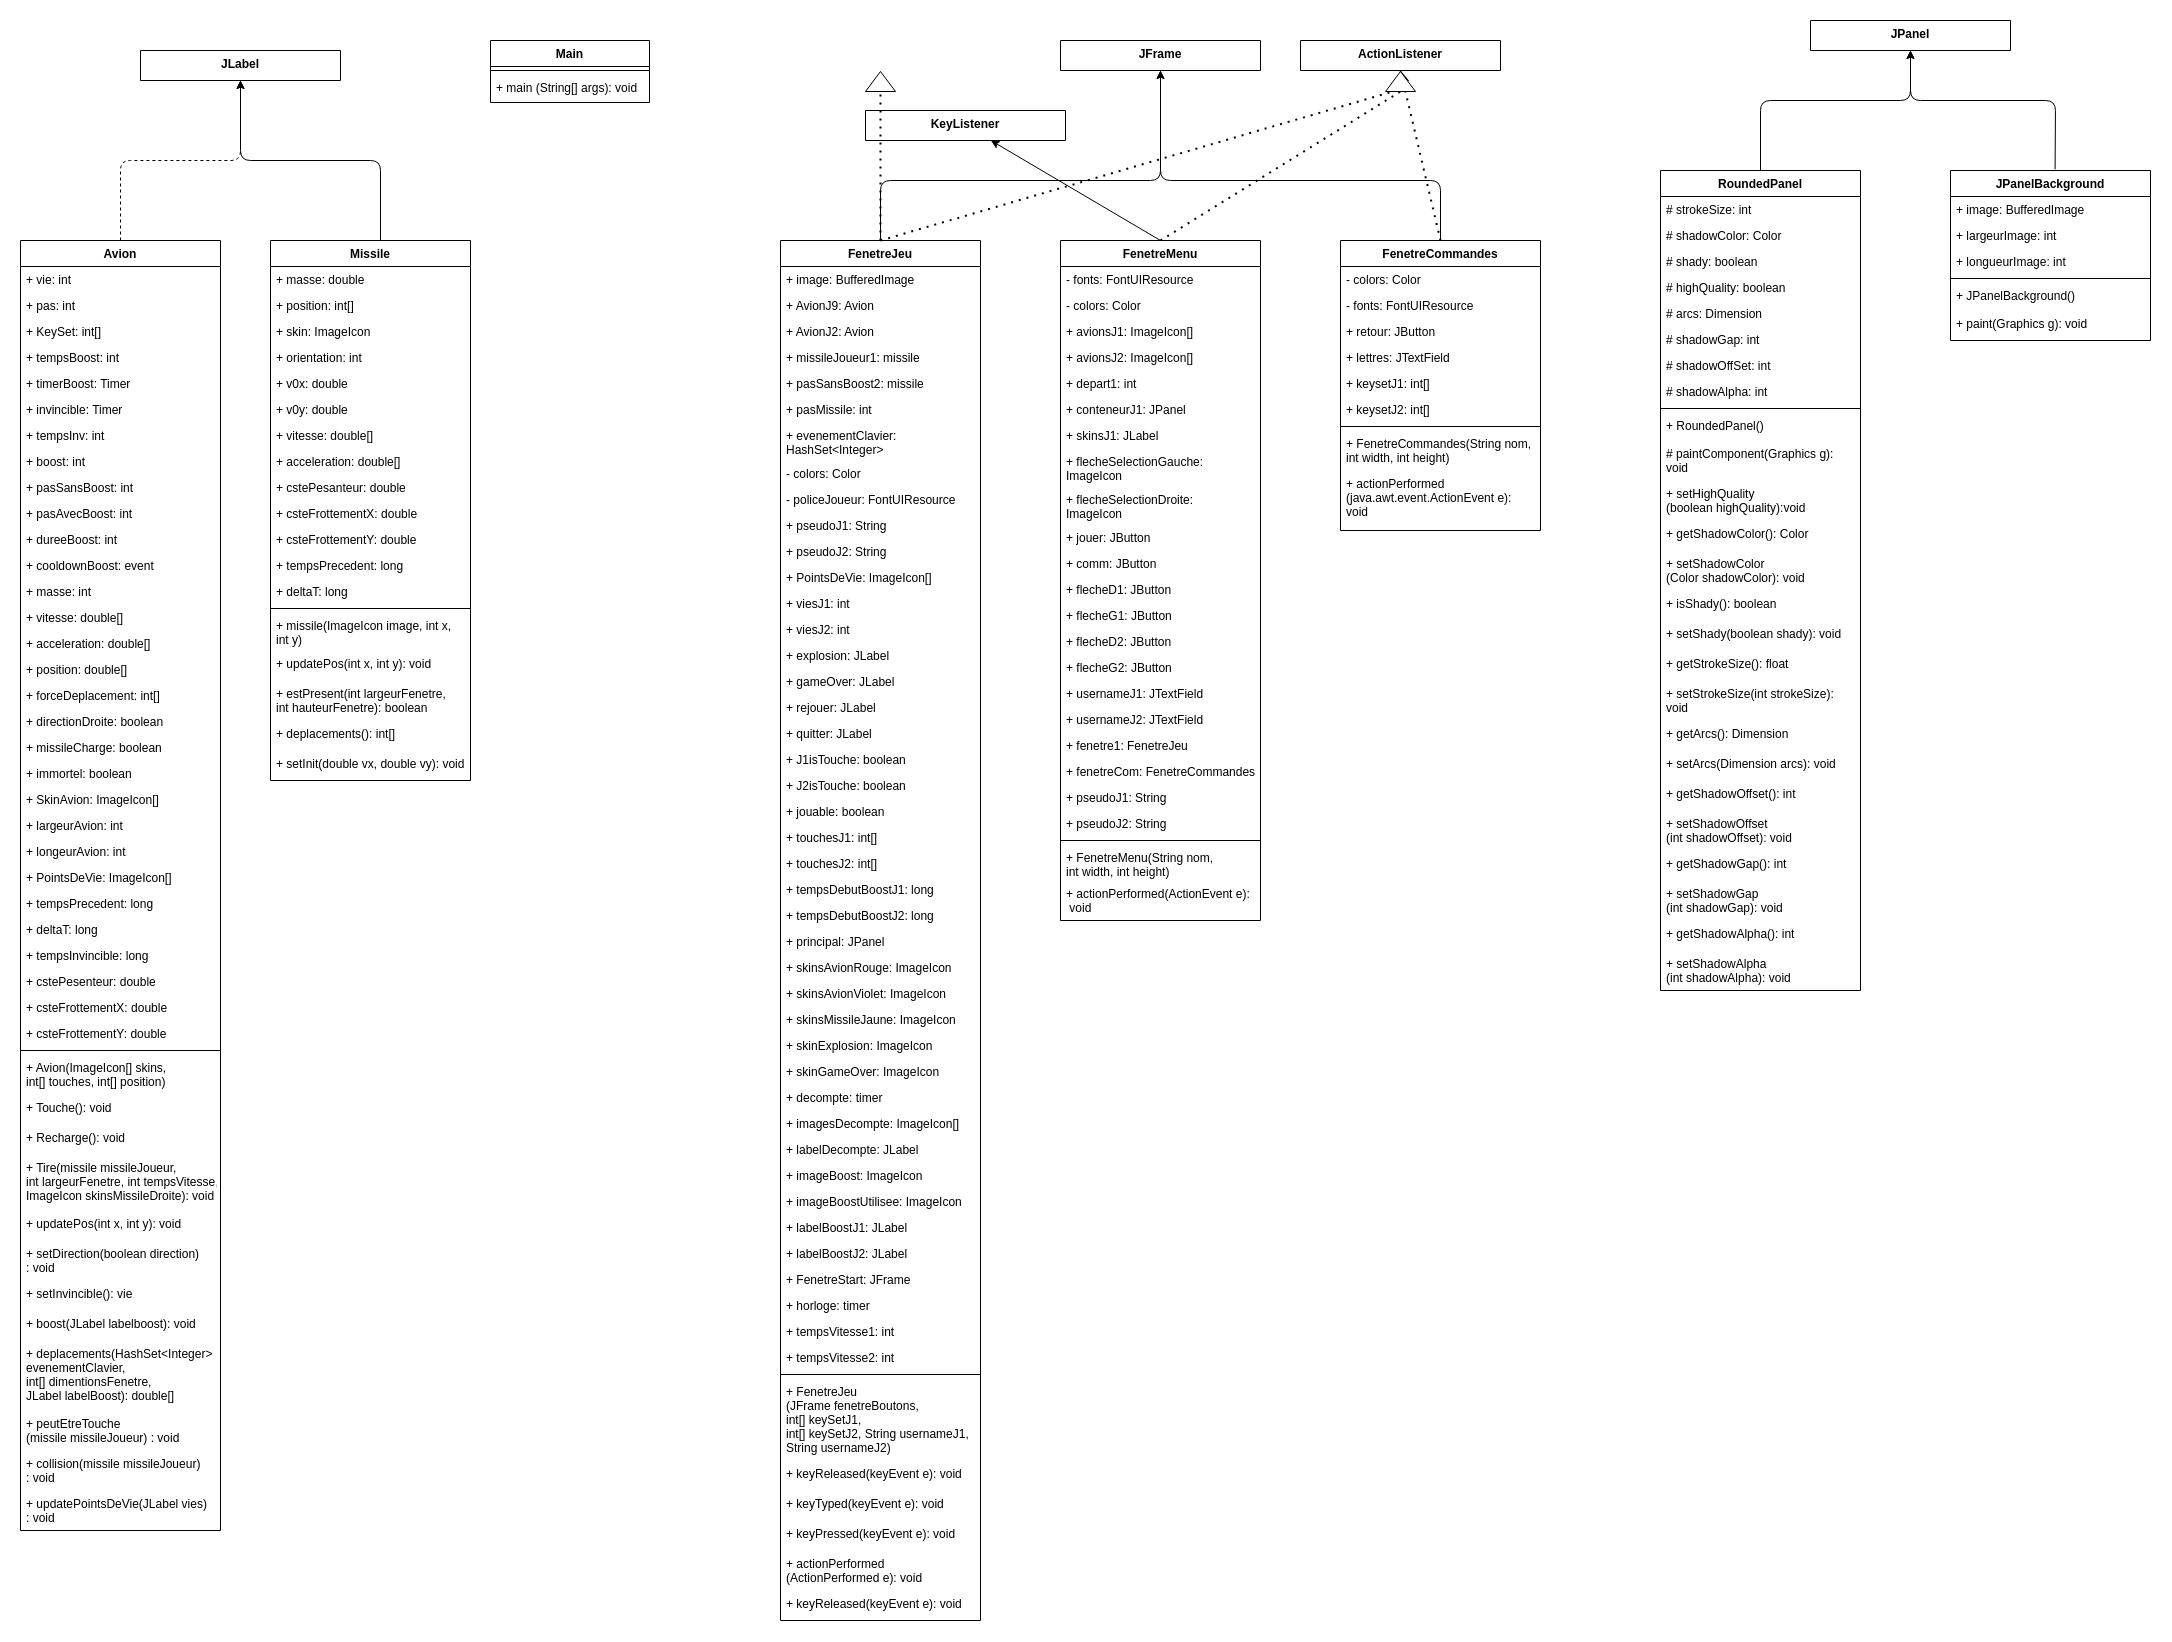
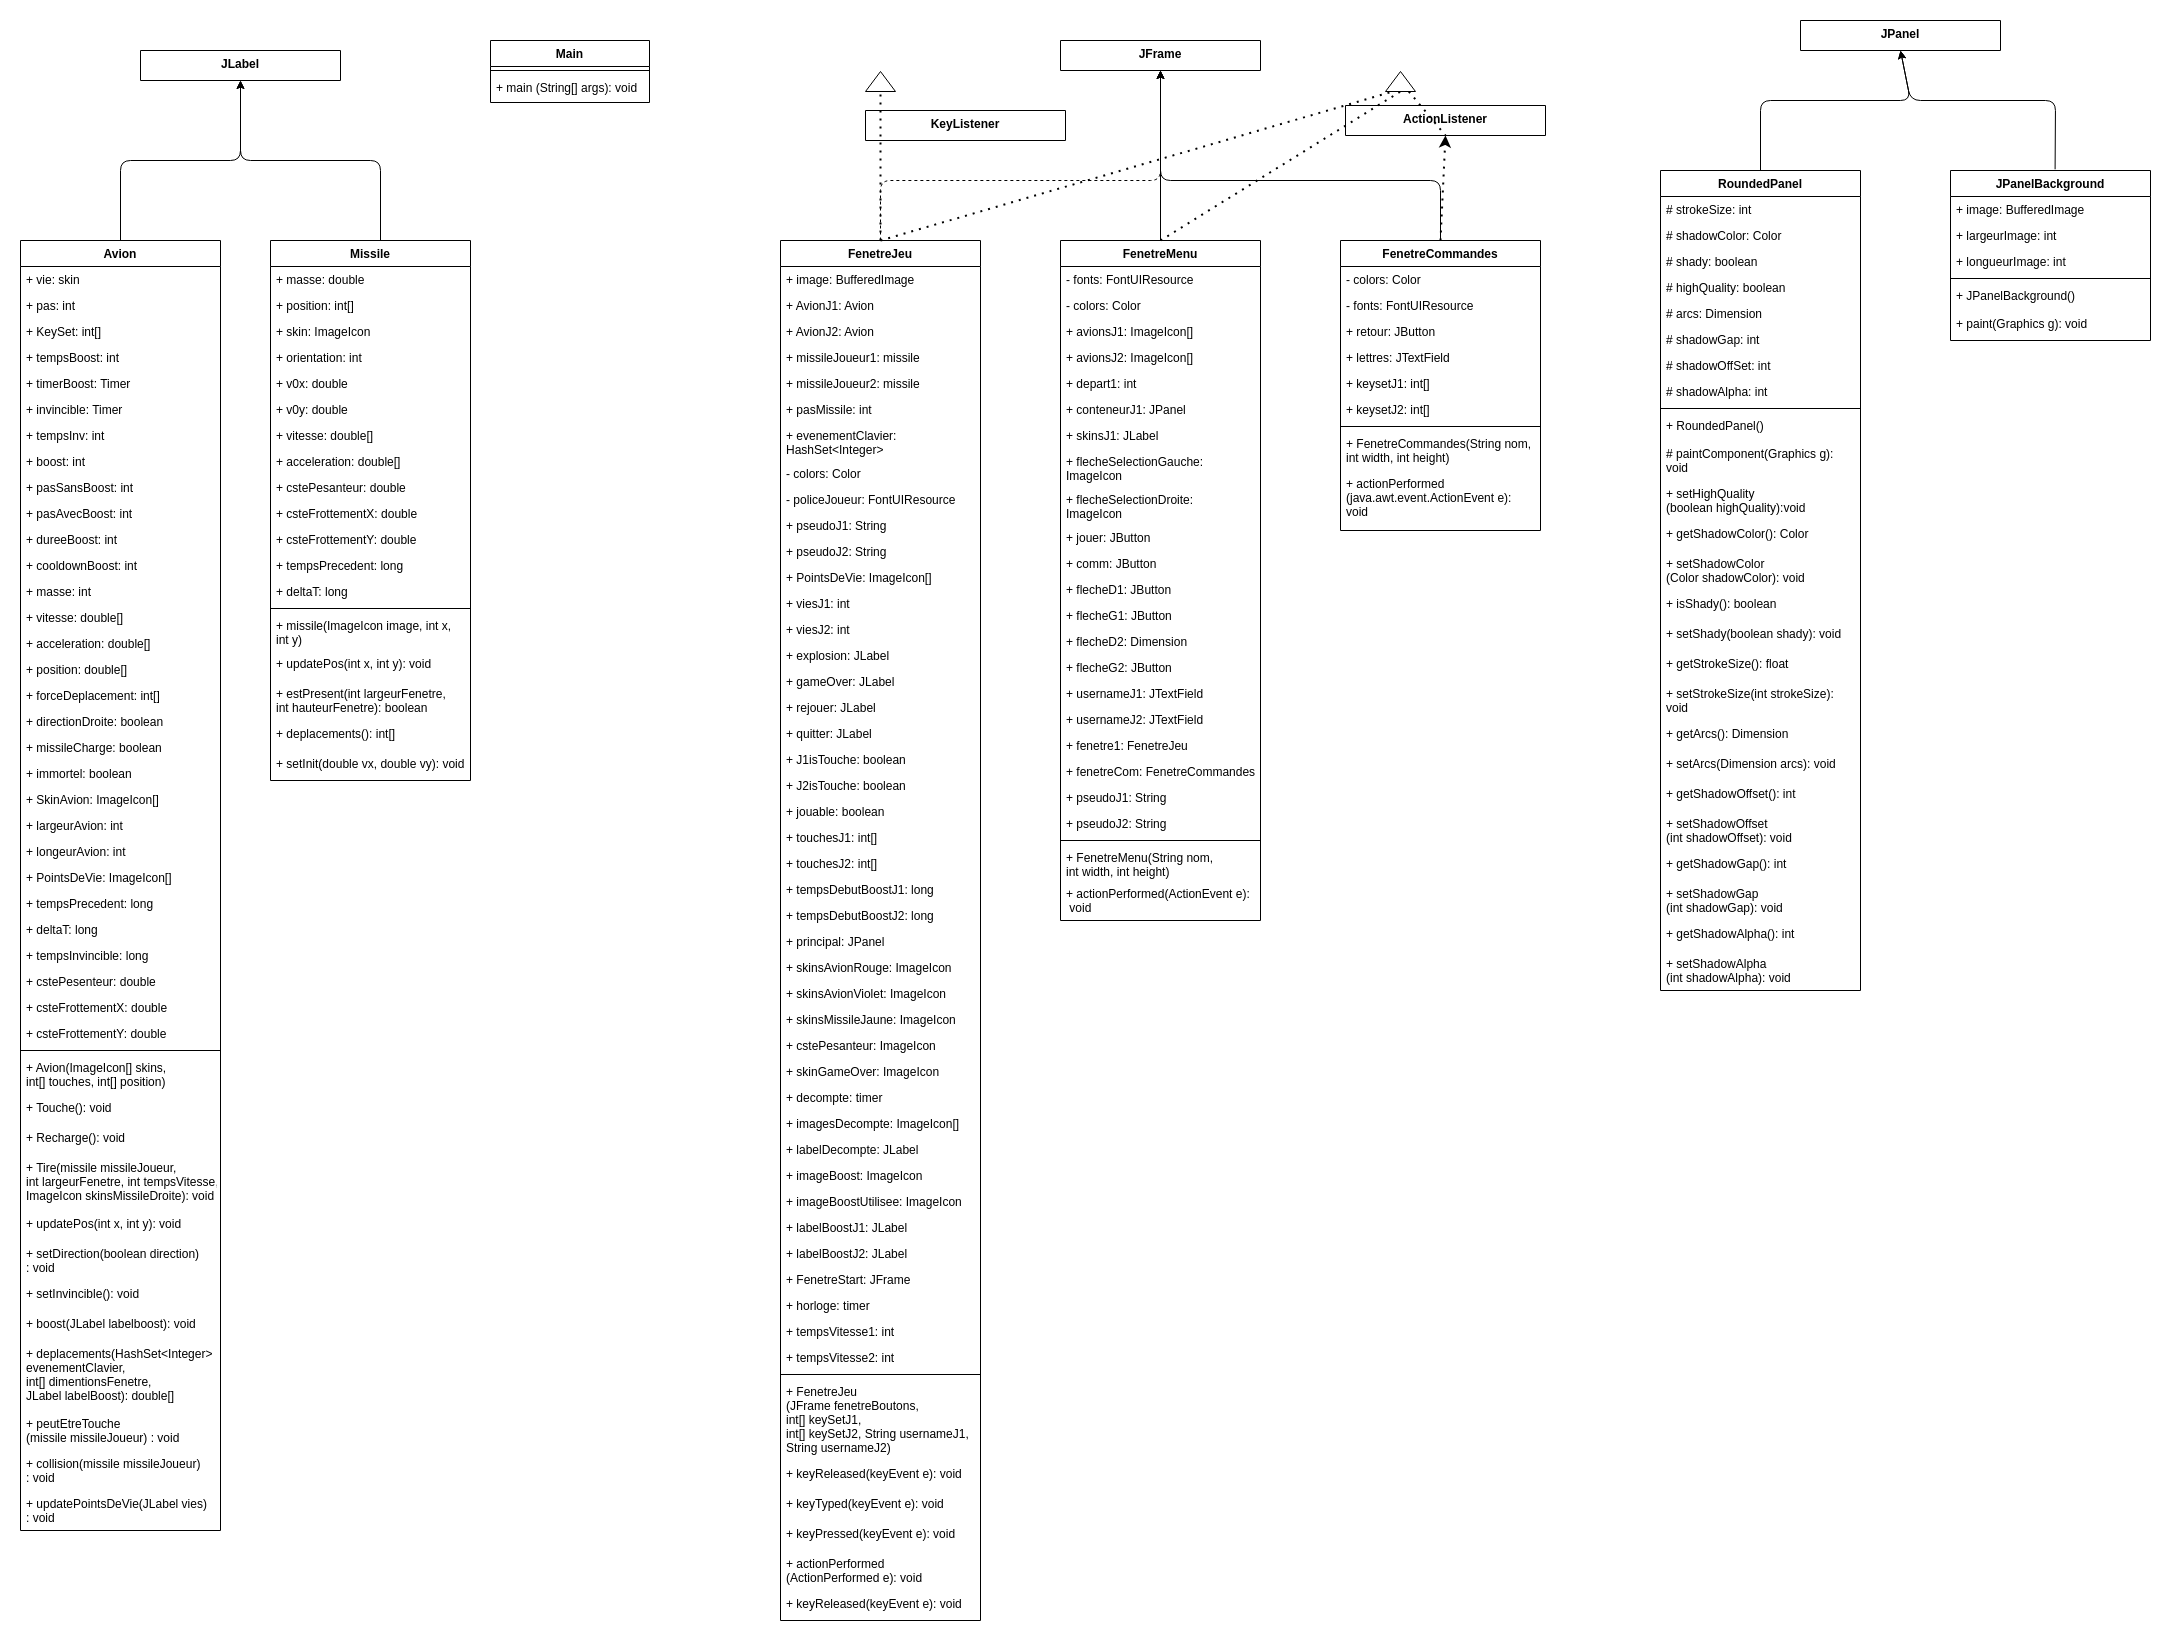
(1911, 36) -> (1901, 36)
(1401, 56) -> (1446, 121)
(145, 161) -> (145, 161)
(984, 181) -> (984, 181)
(1078, 192) -> (1161, 208)
(52, 280) -> (55, 280)
(832, 306) -> (832, 306)
(857, 384) -> (856, 384)
(94, 566) -> (85, 566)
(1124, 642) -> (1127, 642)
(864, 1046) -> (869, 1046)
(89, 1294) -> (92, 1294)
